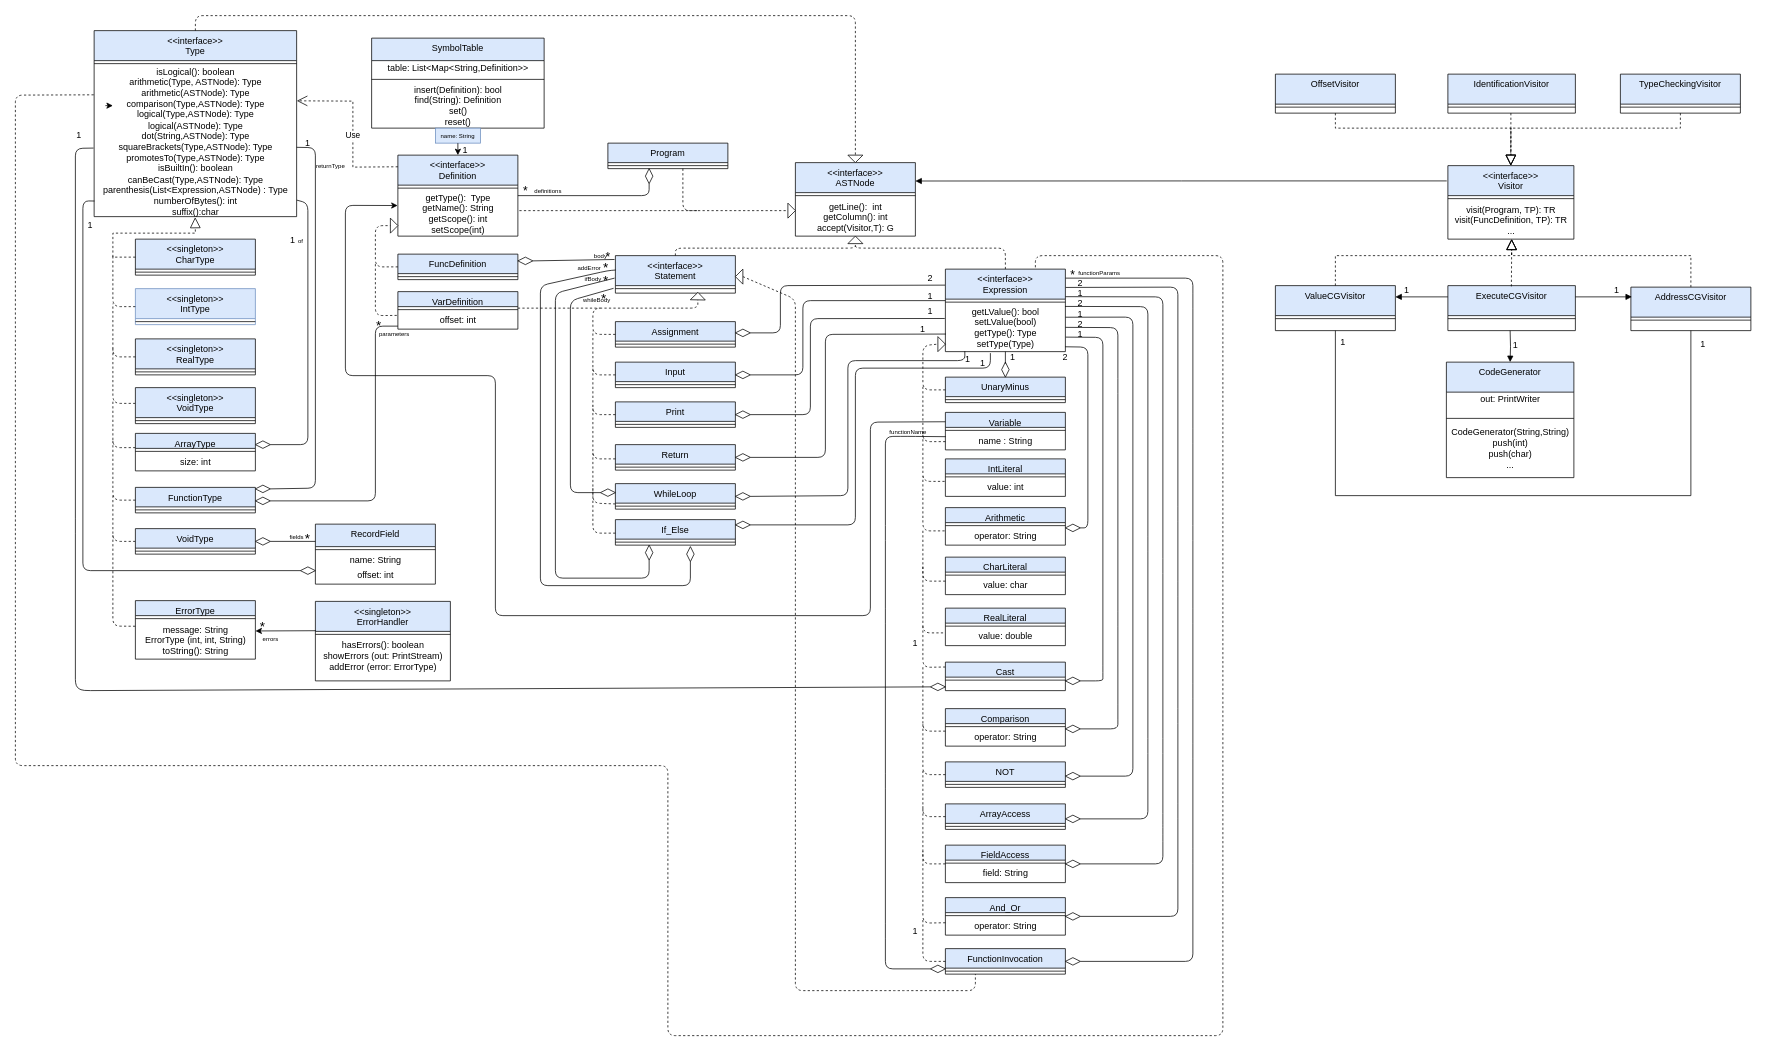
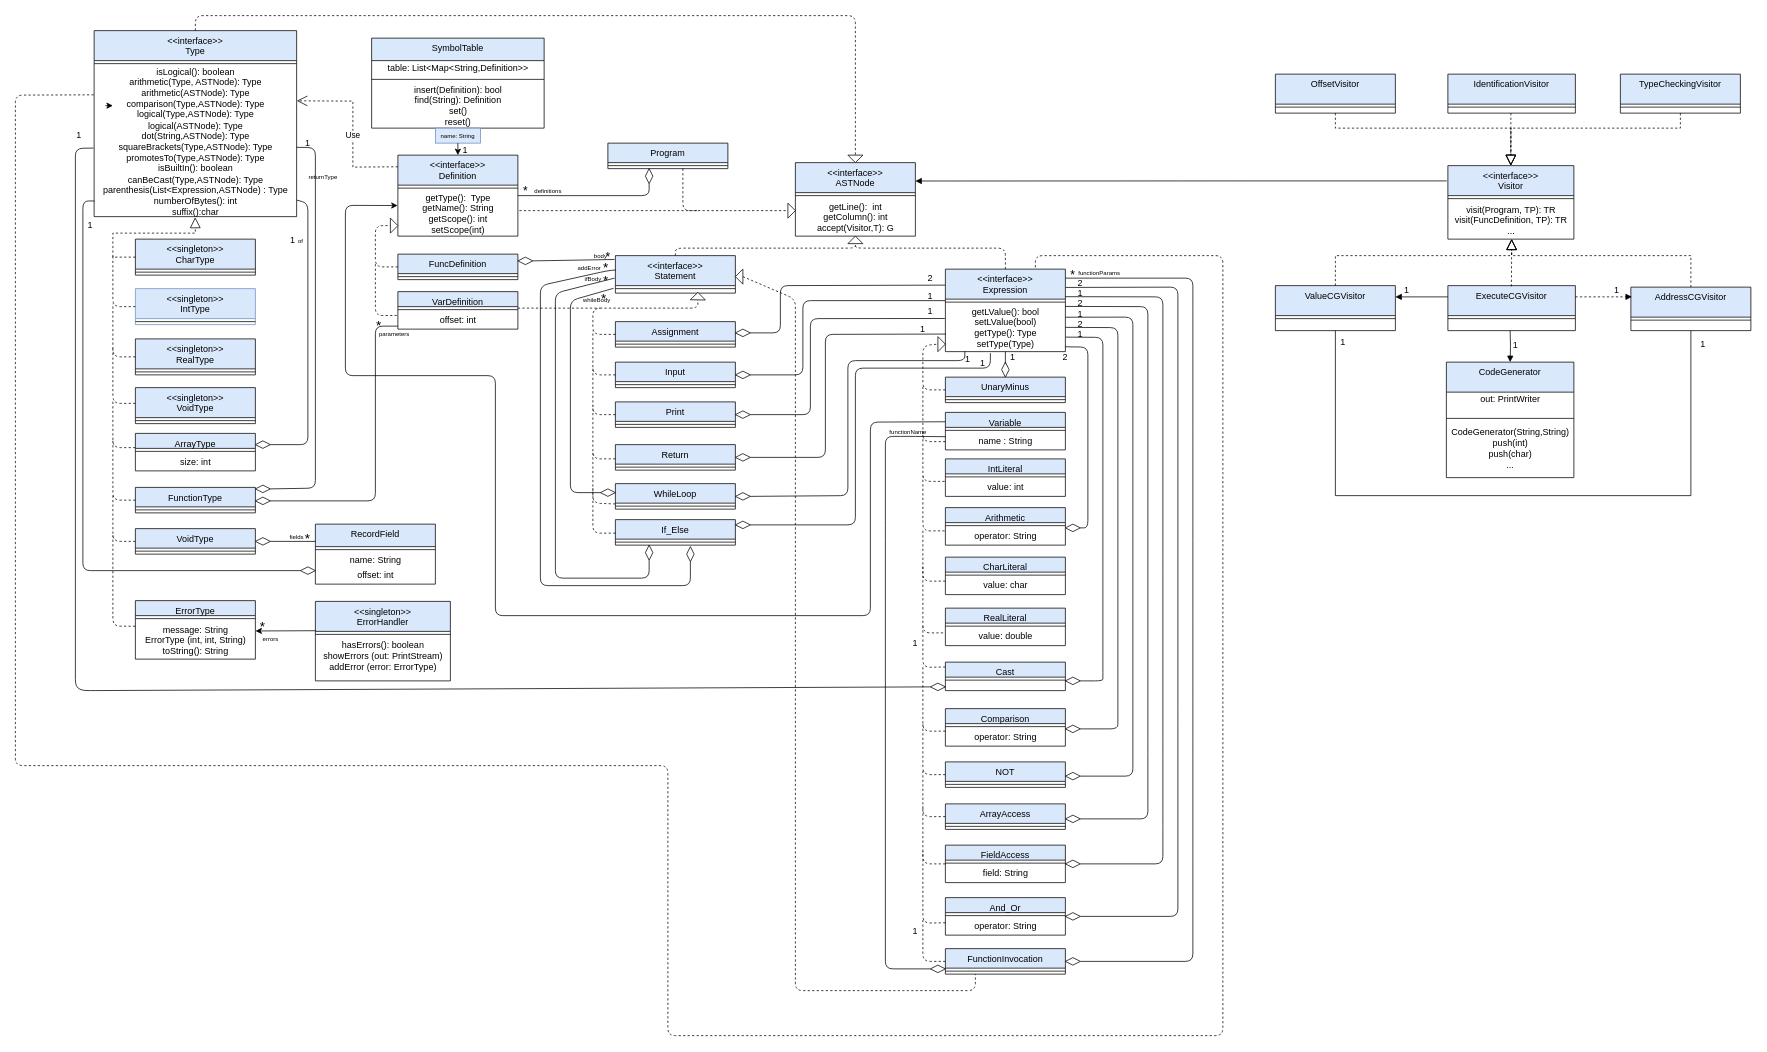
(330, 165) -> (323, 177)
(1601, 297) -> (1601, 297)
